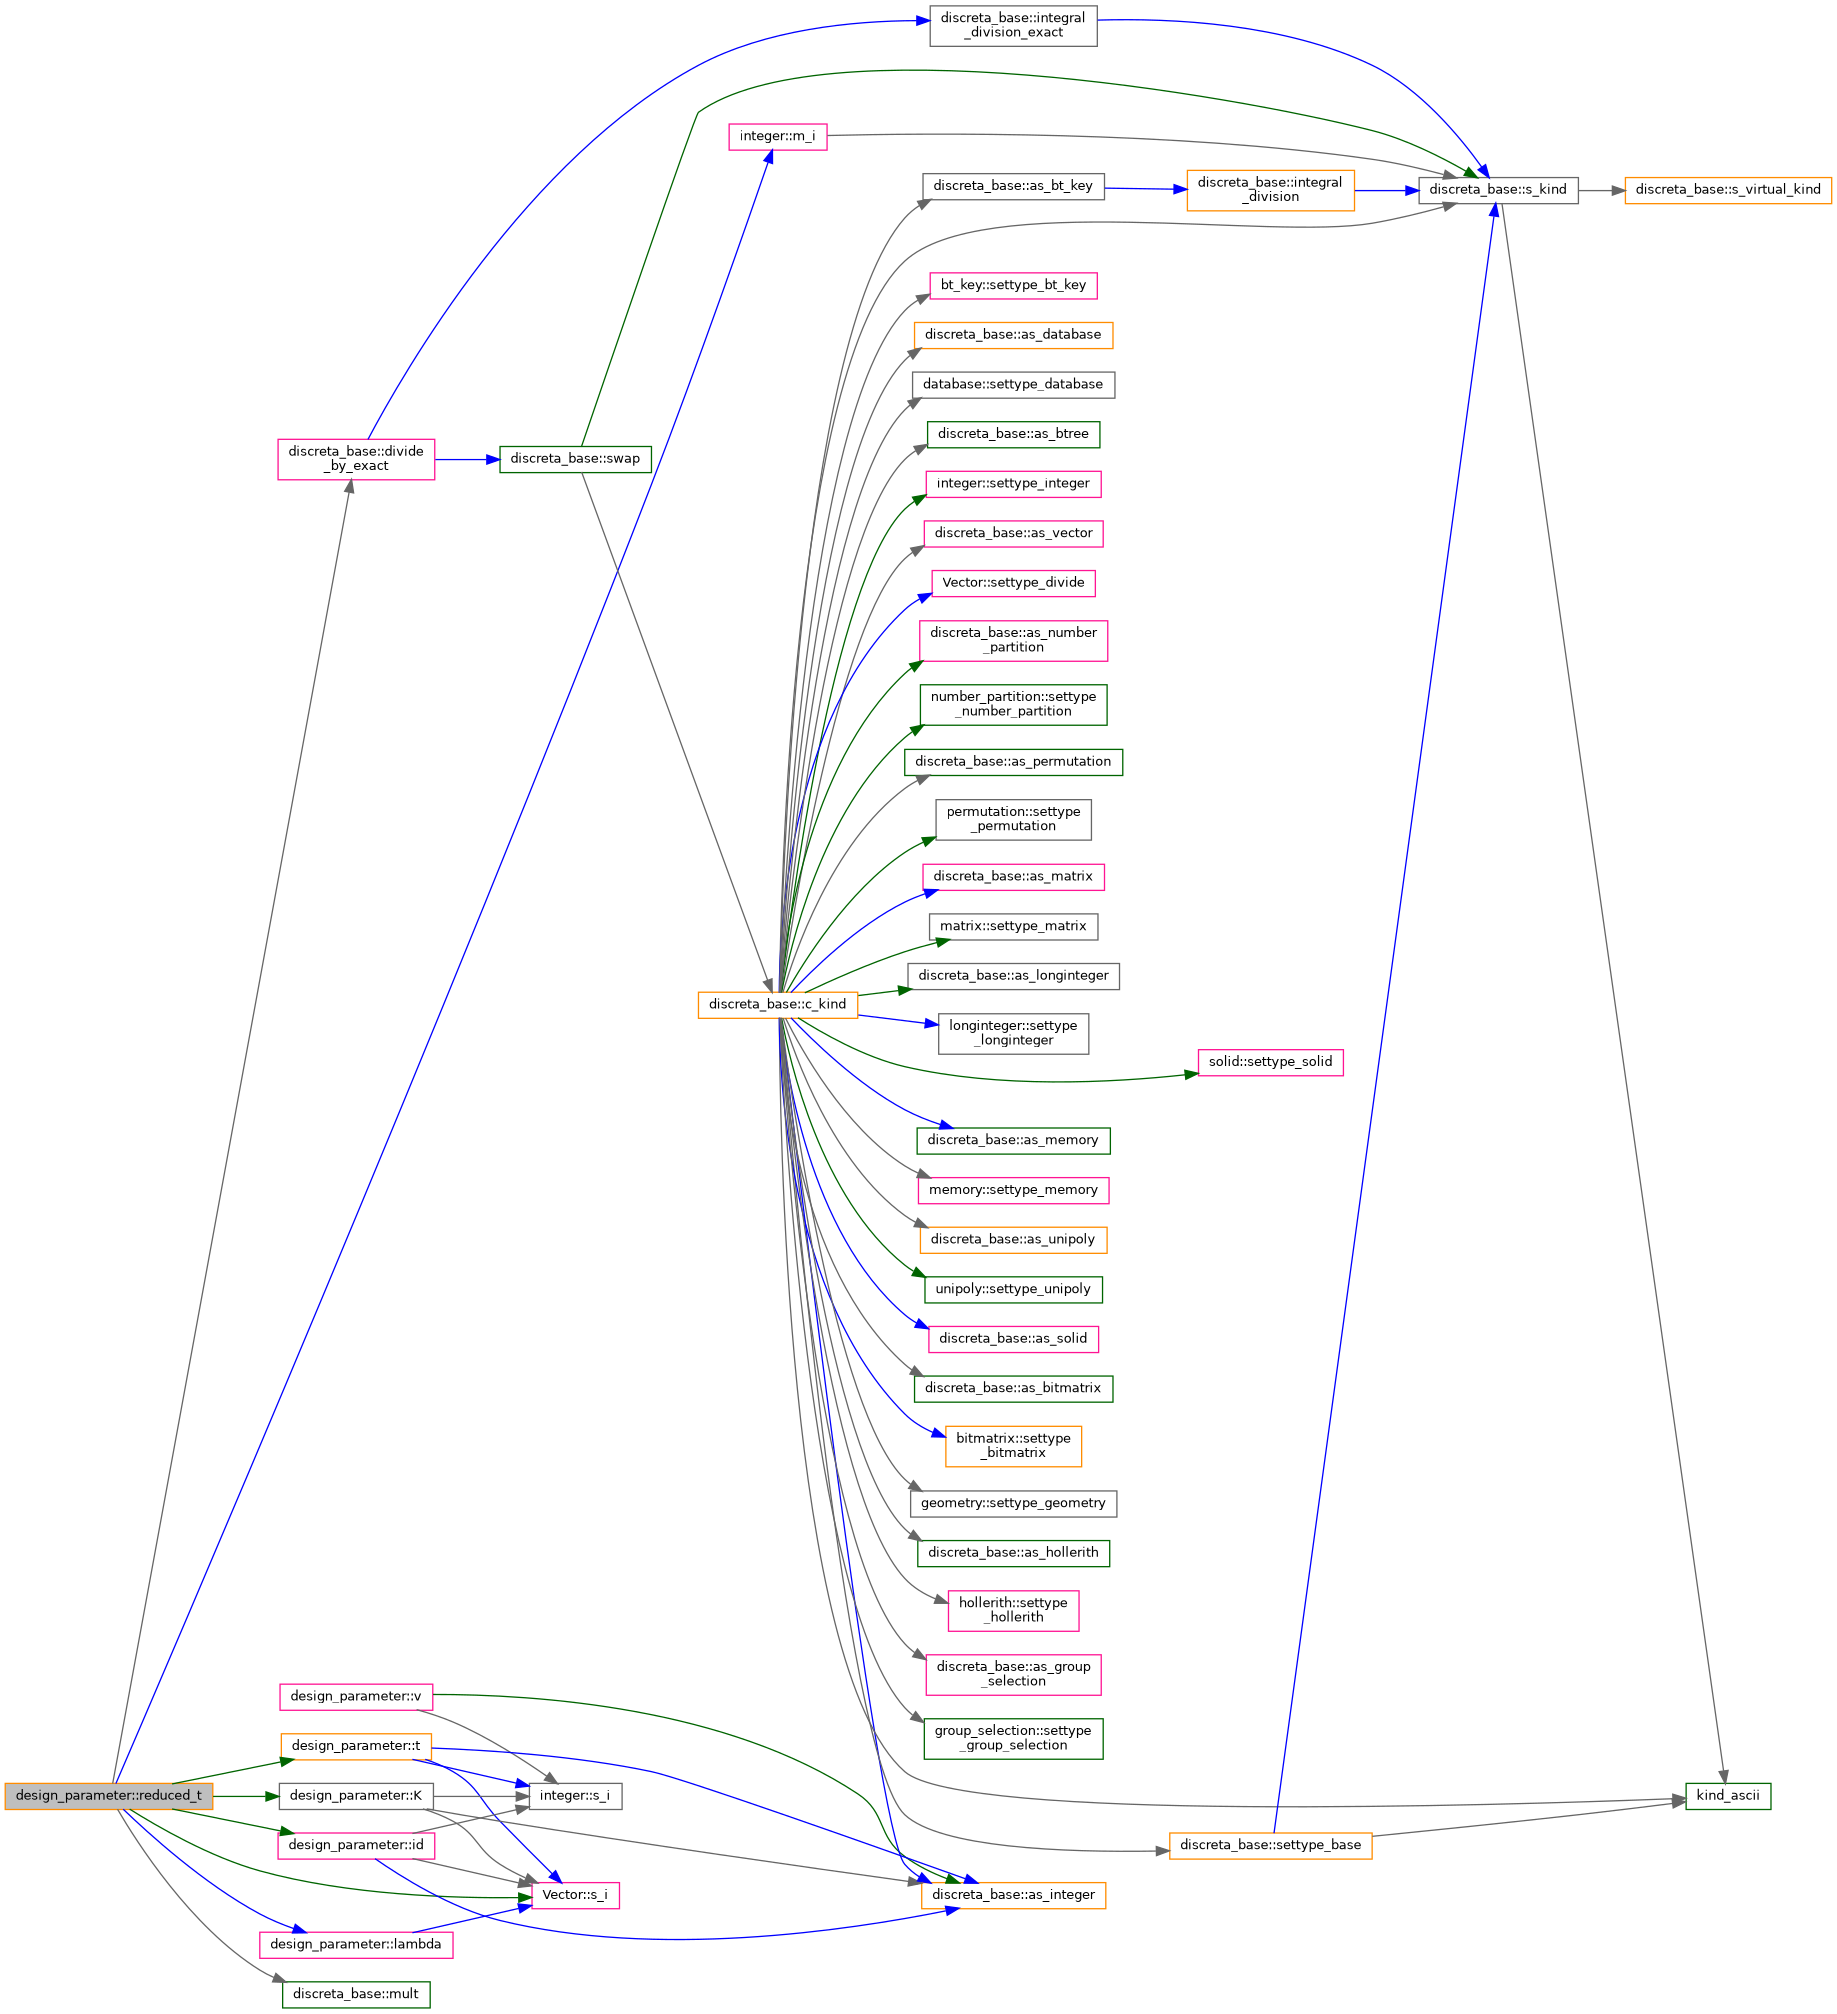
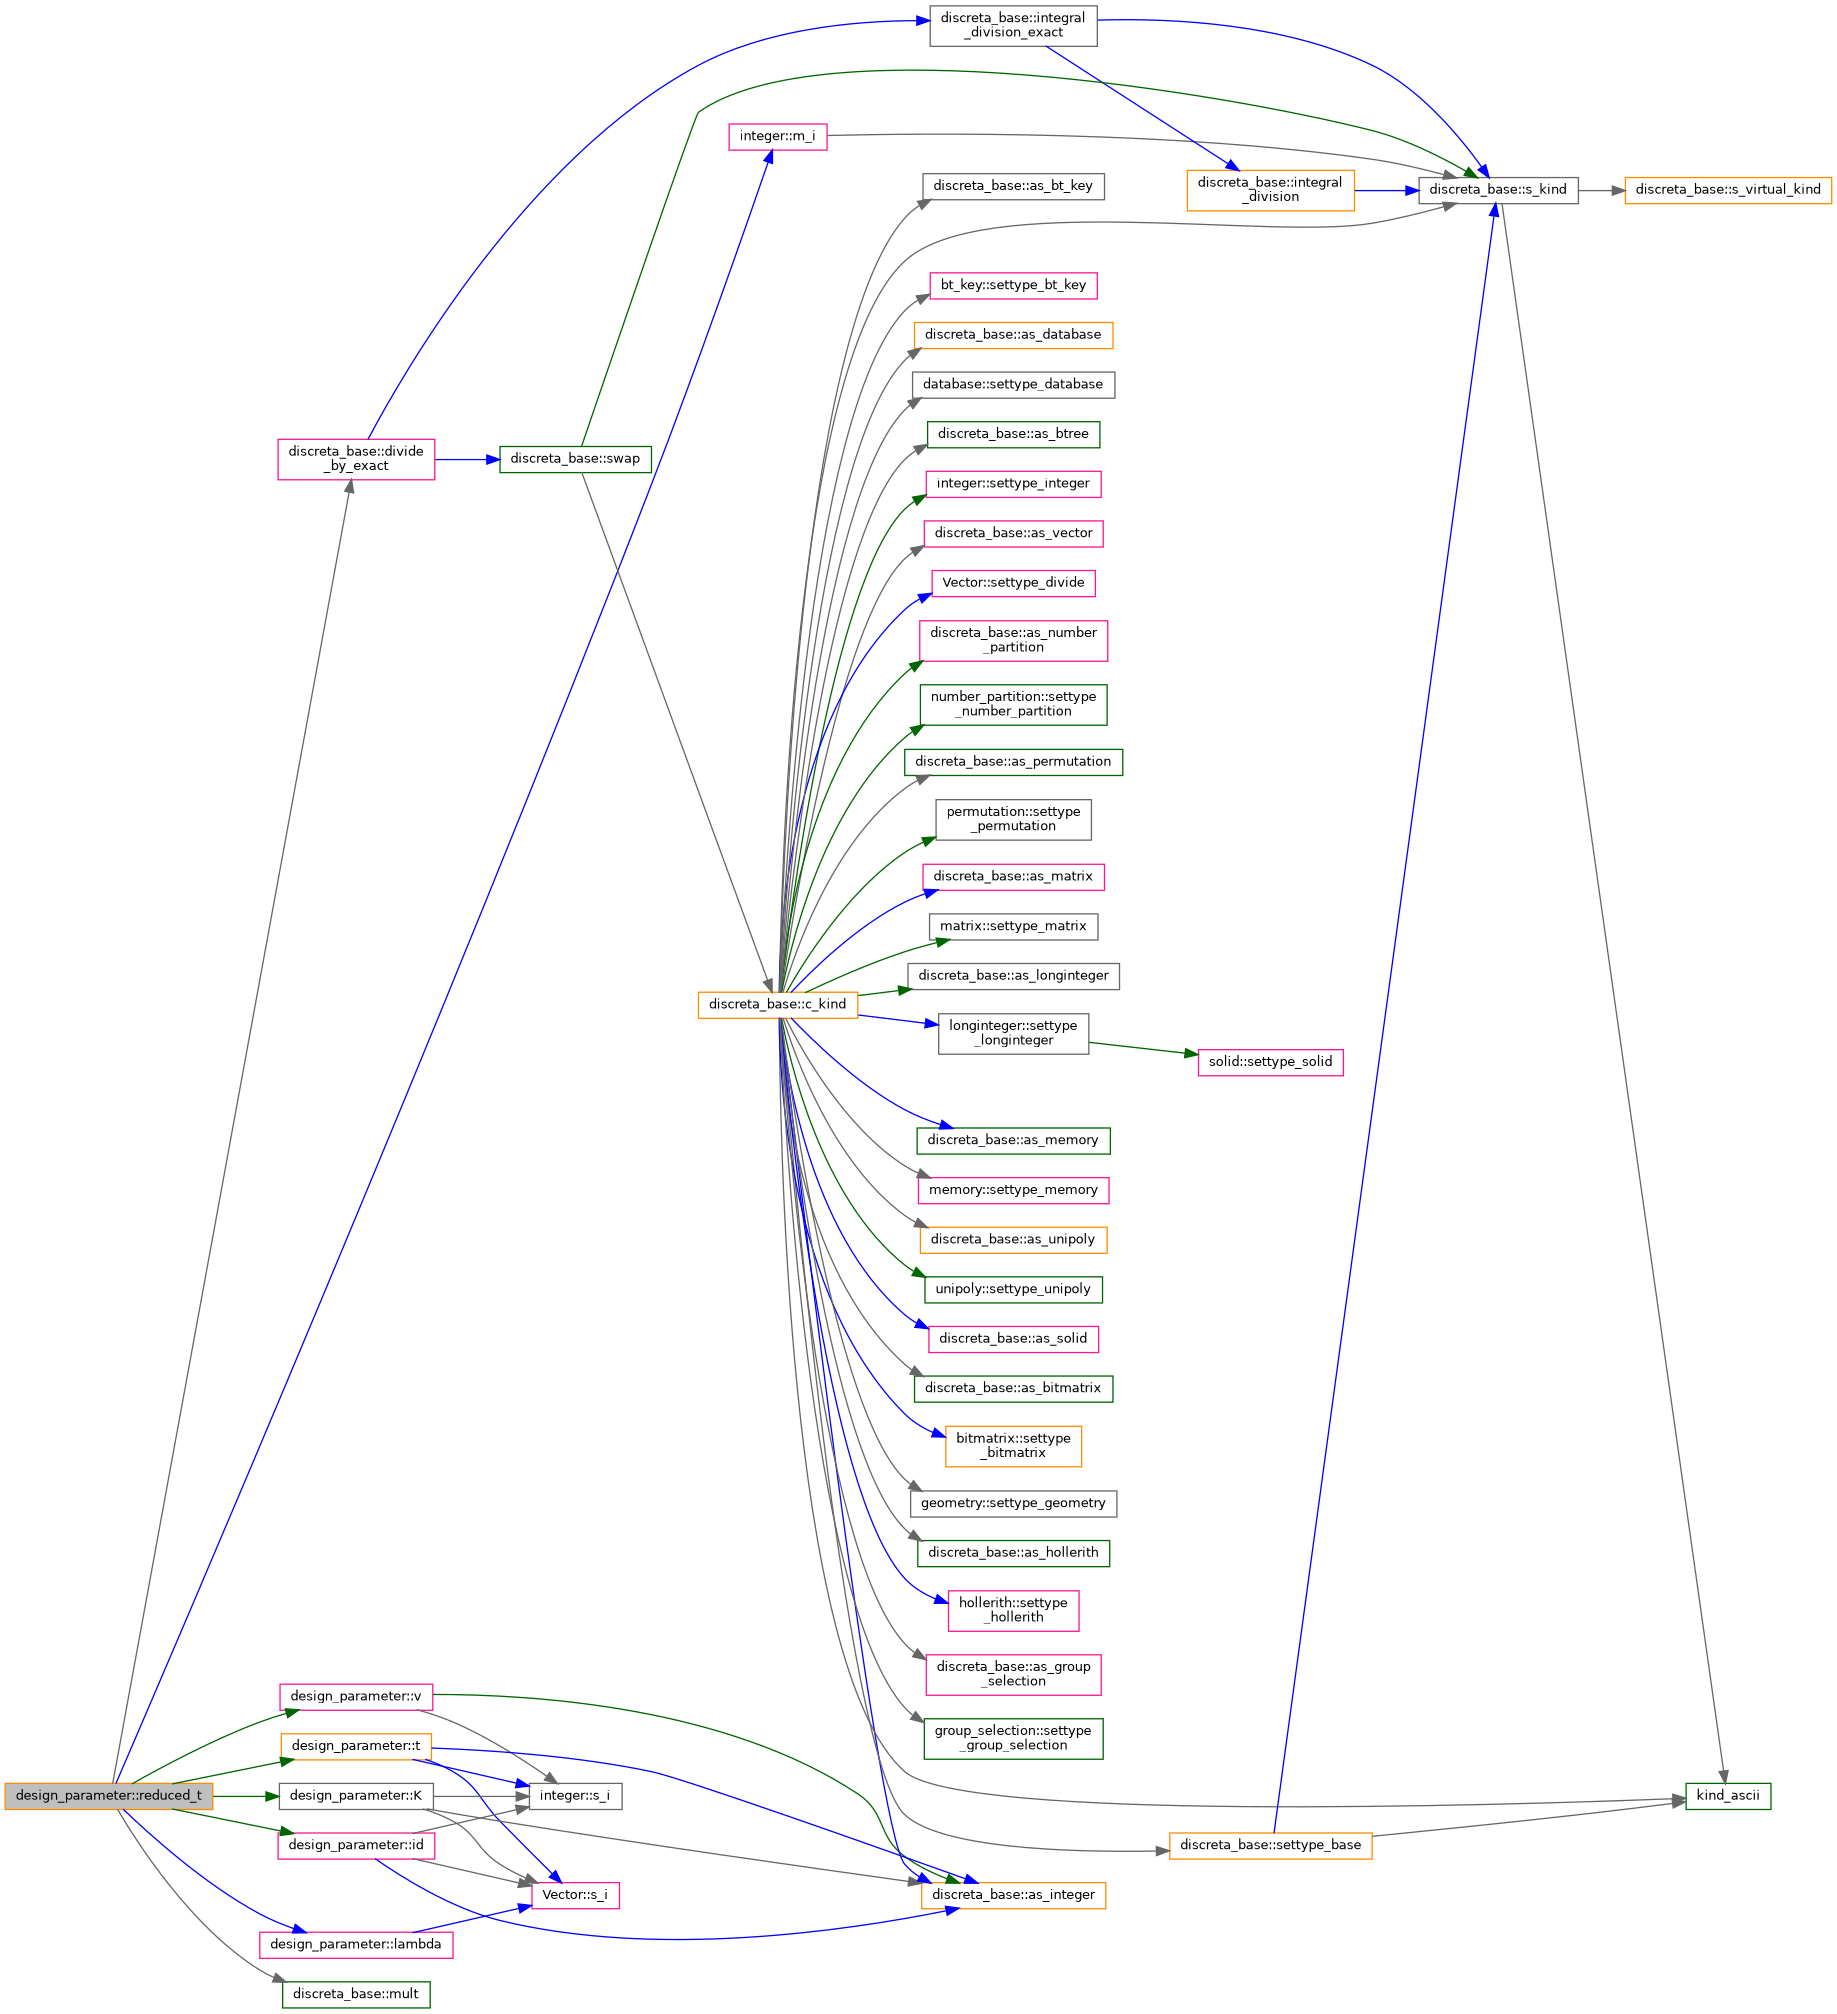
(1139, 189) -> (1137, 105)
(986, 1079) -> (1137, 1048)
(836, 1399) -> (836, 1399)
(317, 1883) -> (207, 1745)
